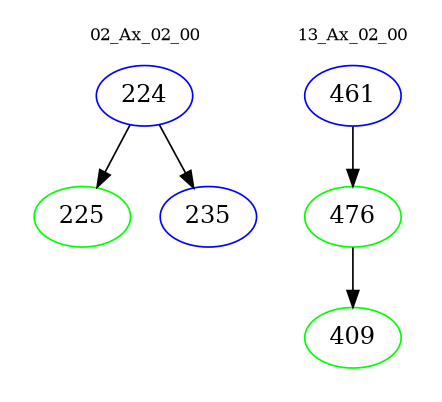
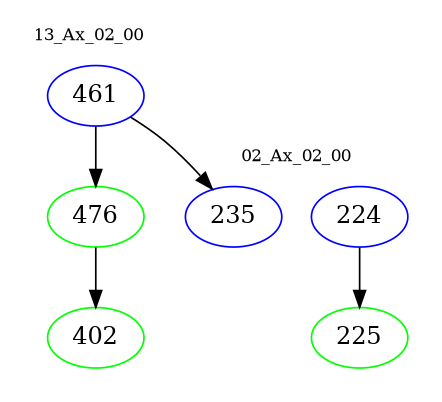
(172, 149) -> (183, 158)
(353, 338) -> (96, 338)
